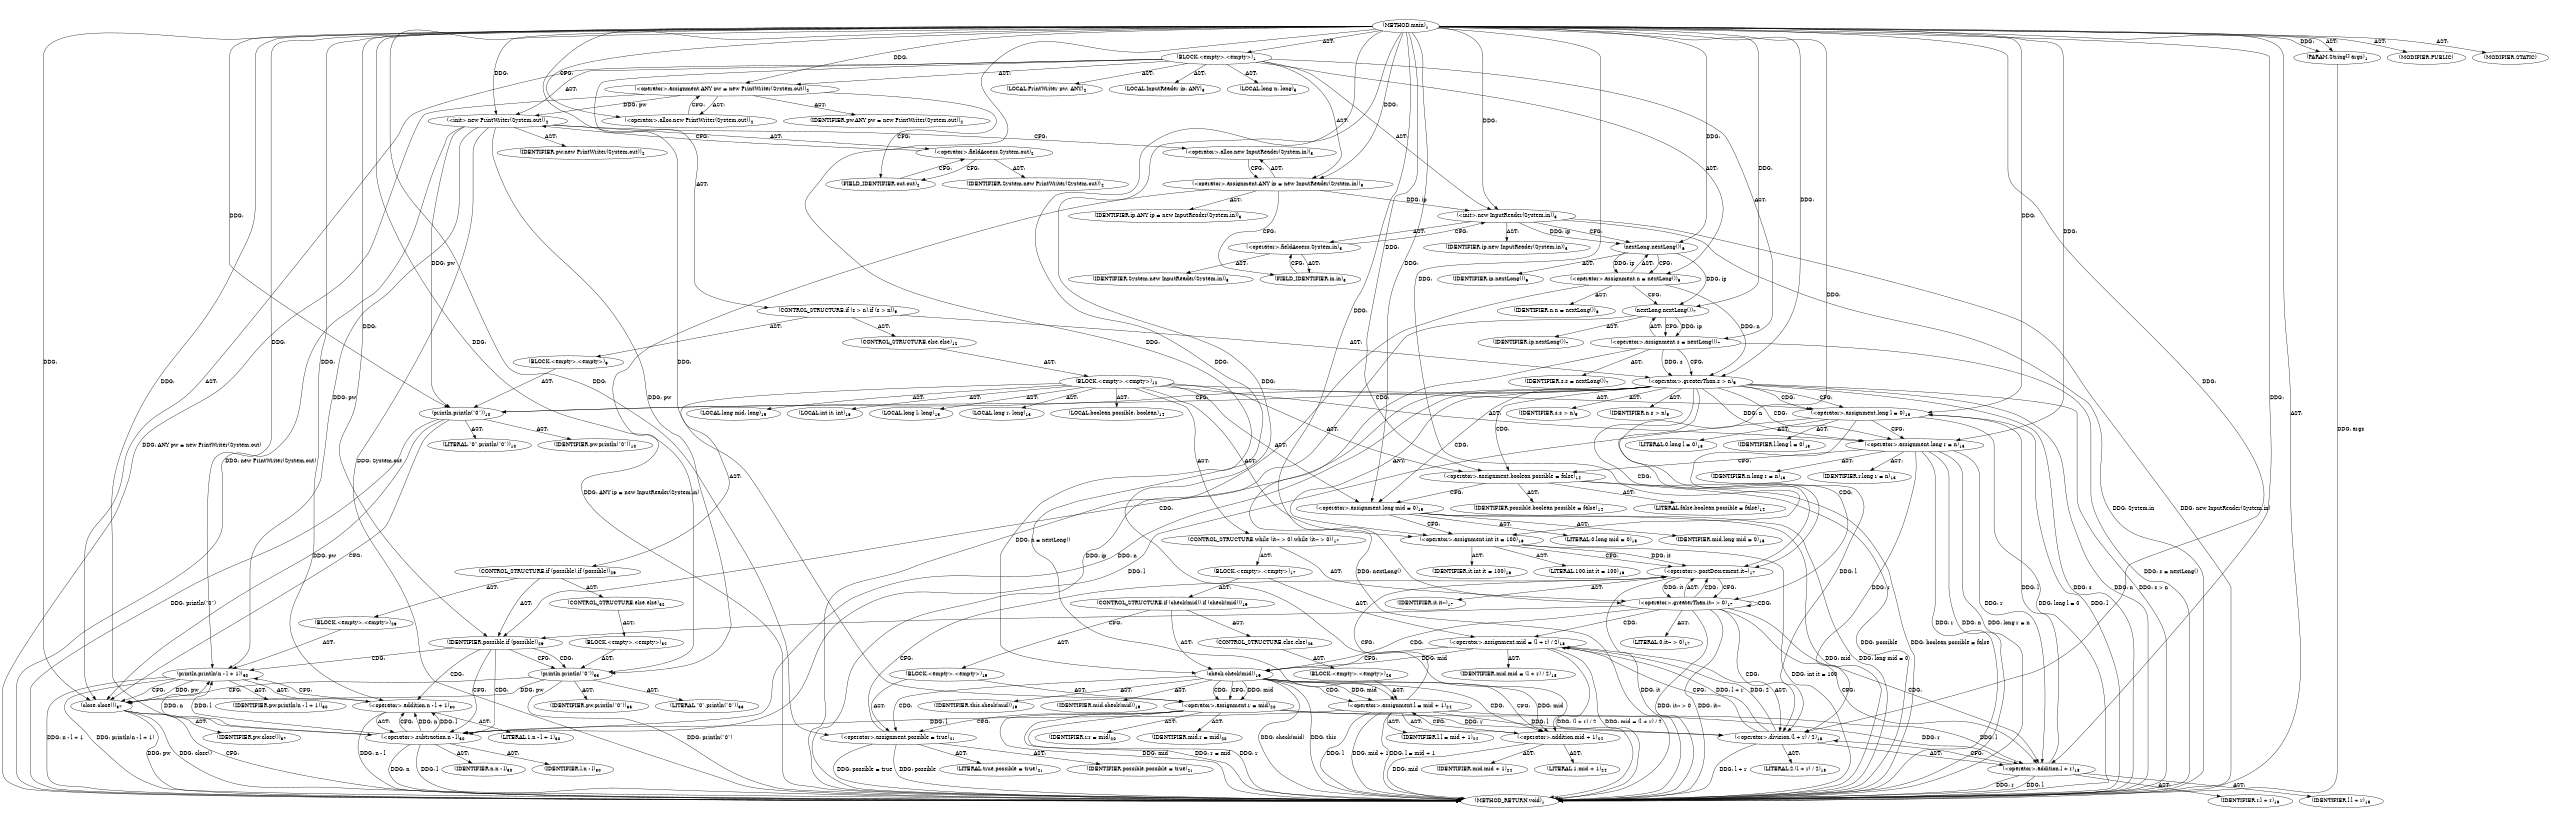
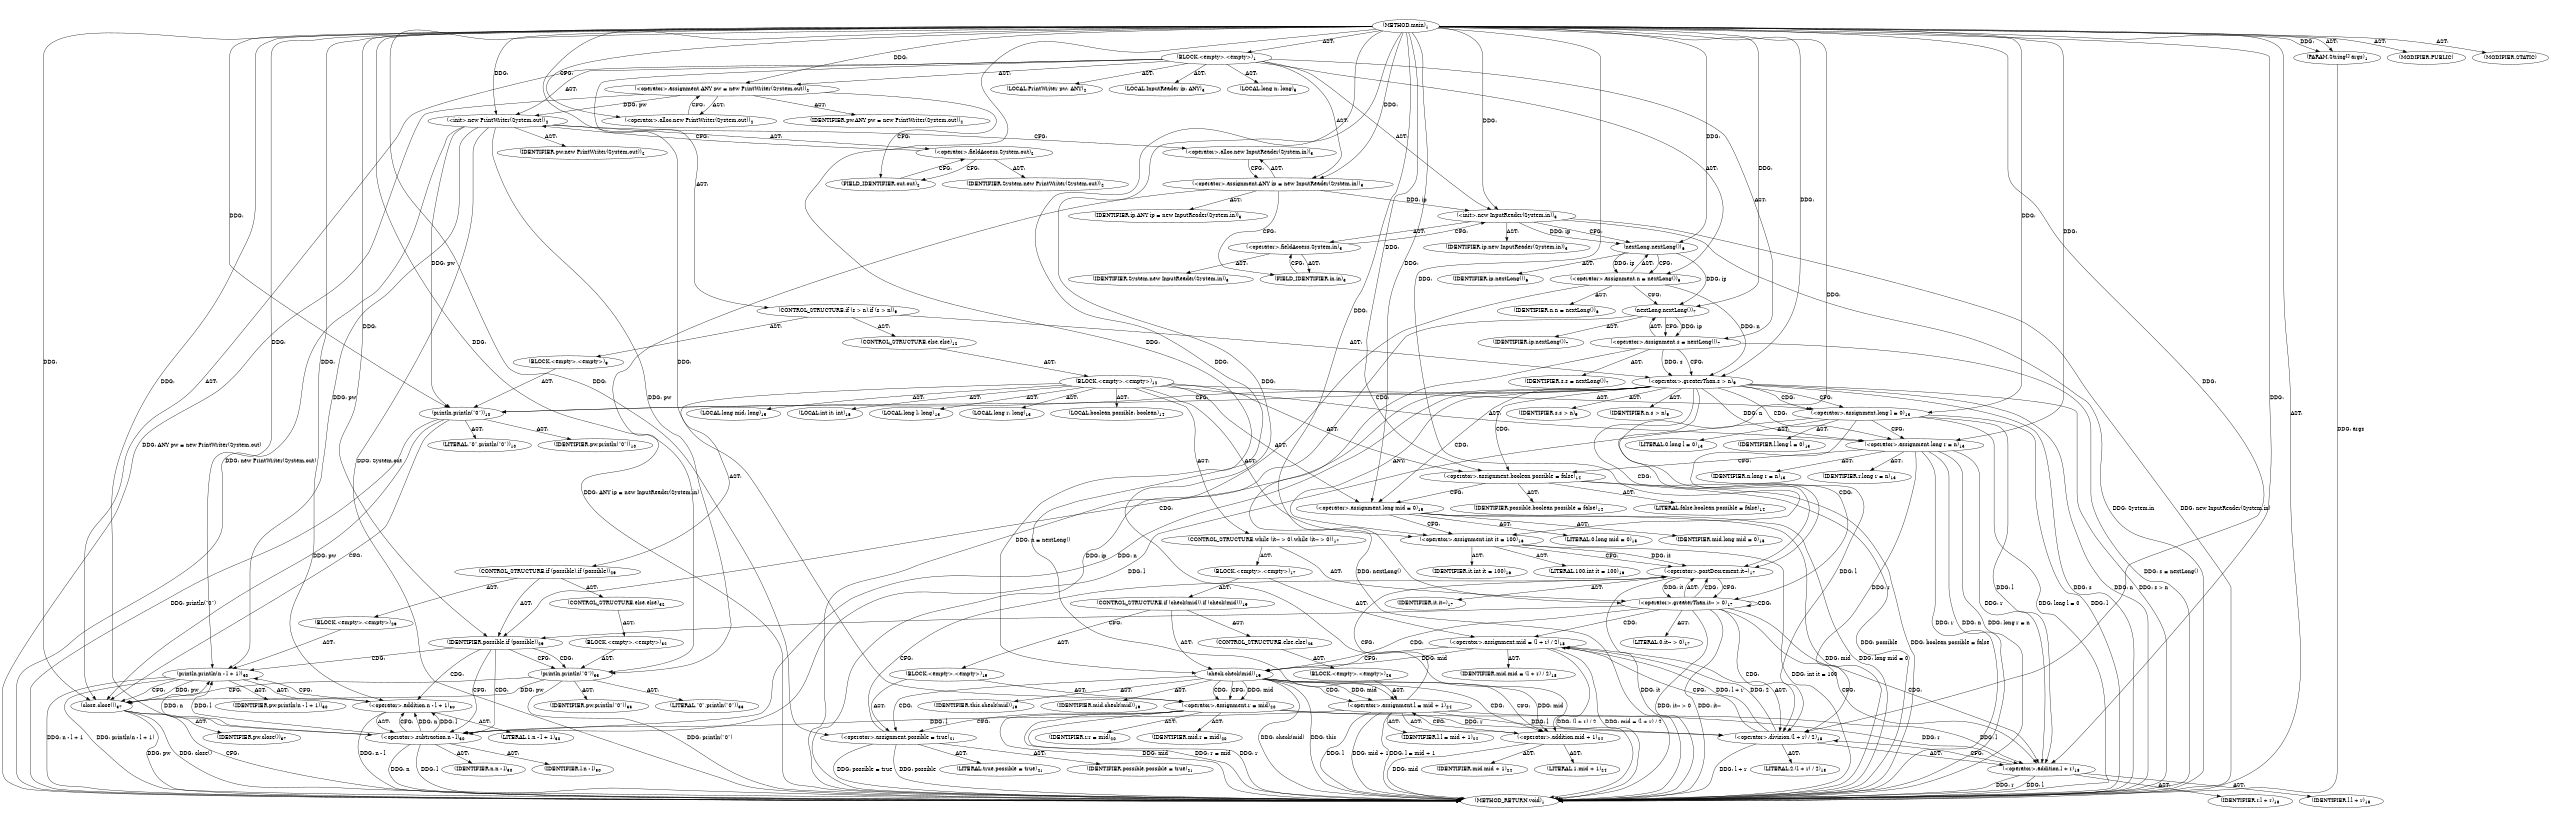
(2022, 574) -> (1995, 566)
